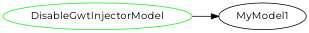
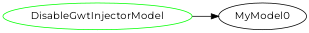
(263, 16) -> (263, 16)
